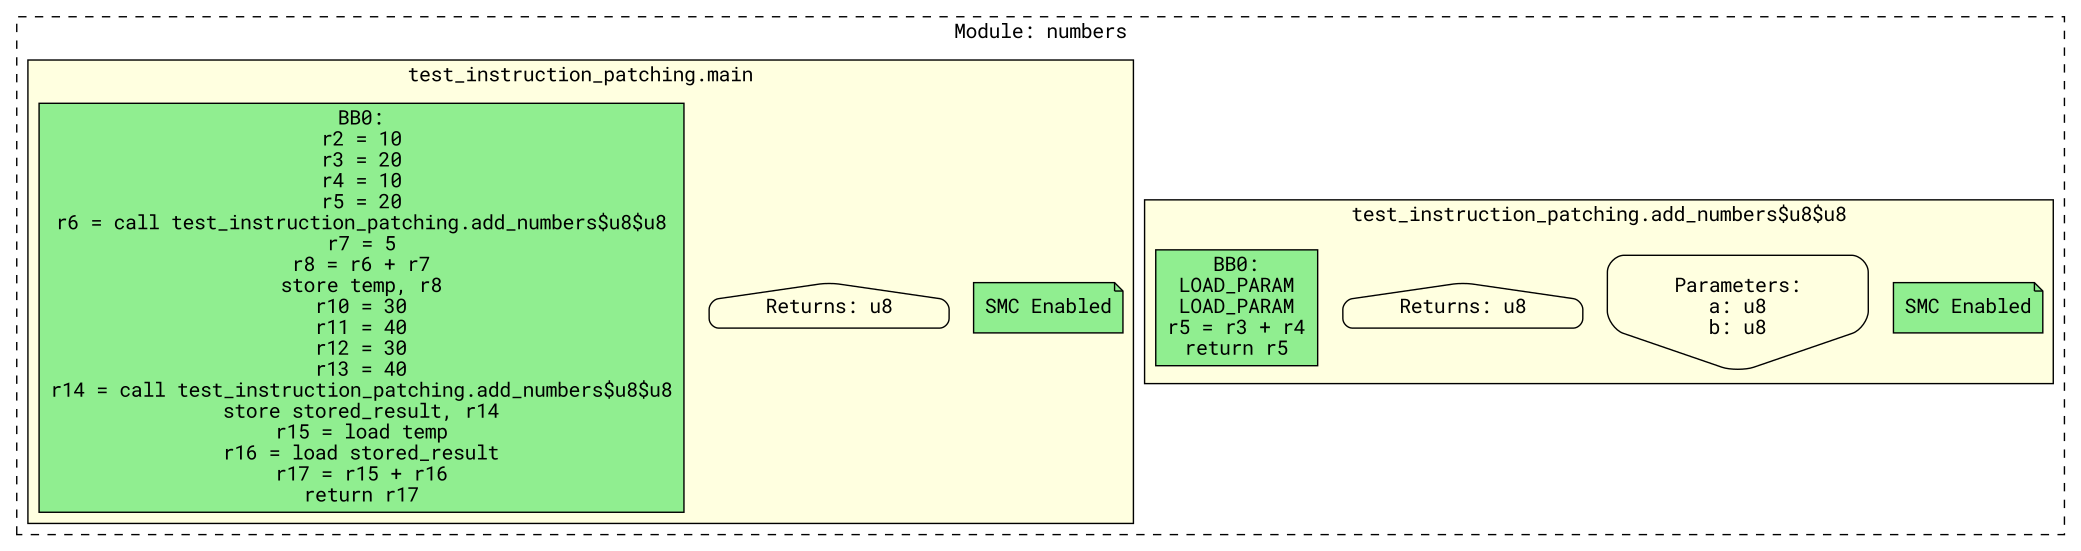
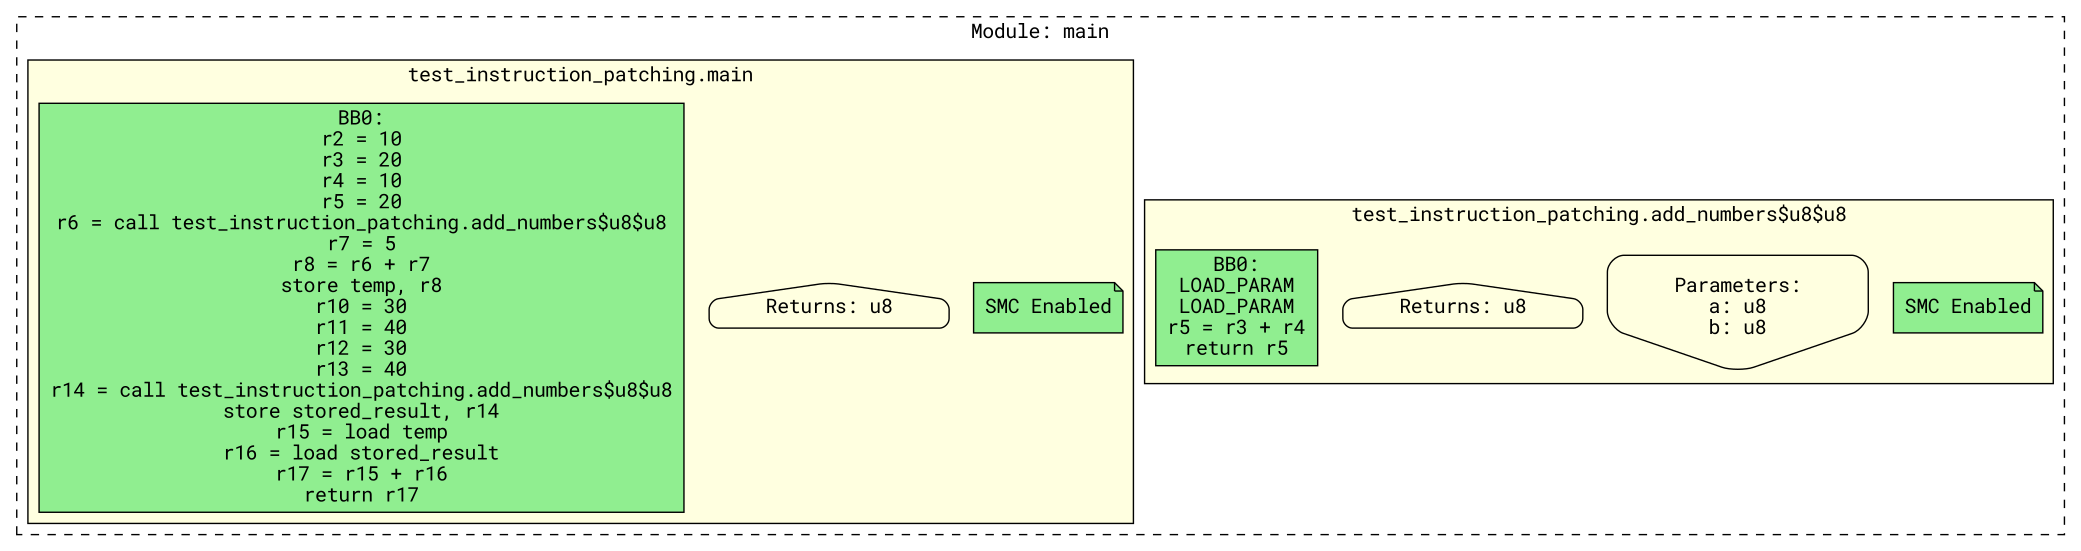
(1041, 33) -> (1041, 33)
